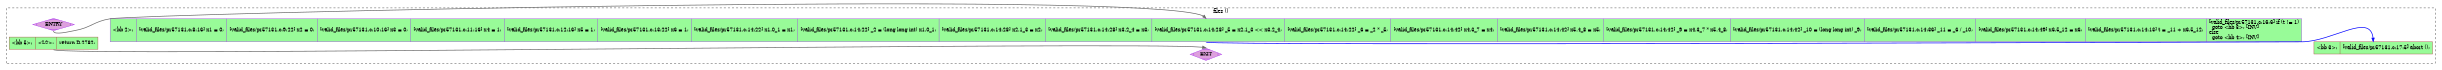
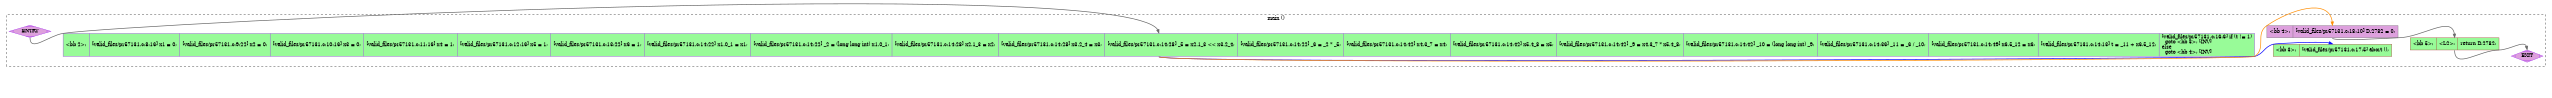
(1221, 12) -> (1276, 19)
none -> (2332, 32)
